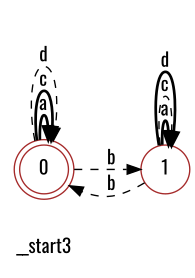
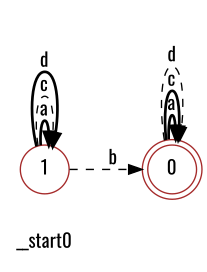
(100, 169) -> none
(44, 248) -> (45, 243)
